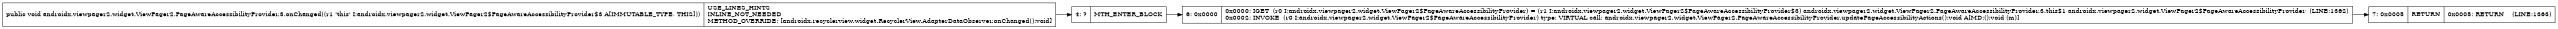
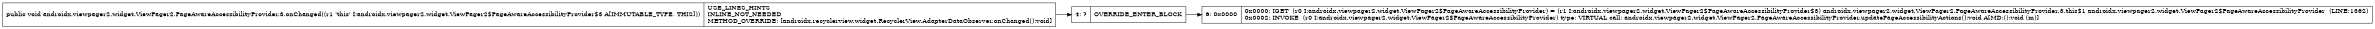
(1128, 14) -> (1138, 14)
(2462, 15) -> none
